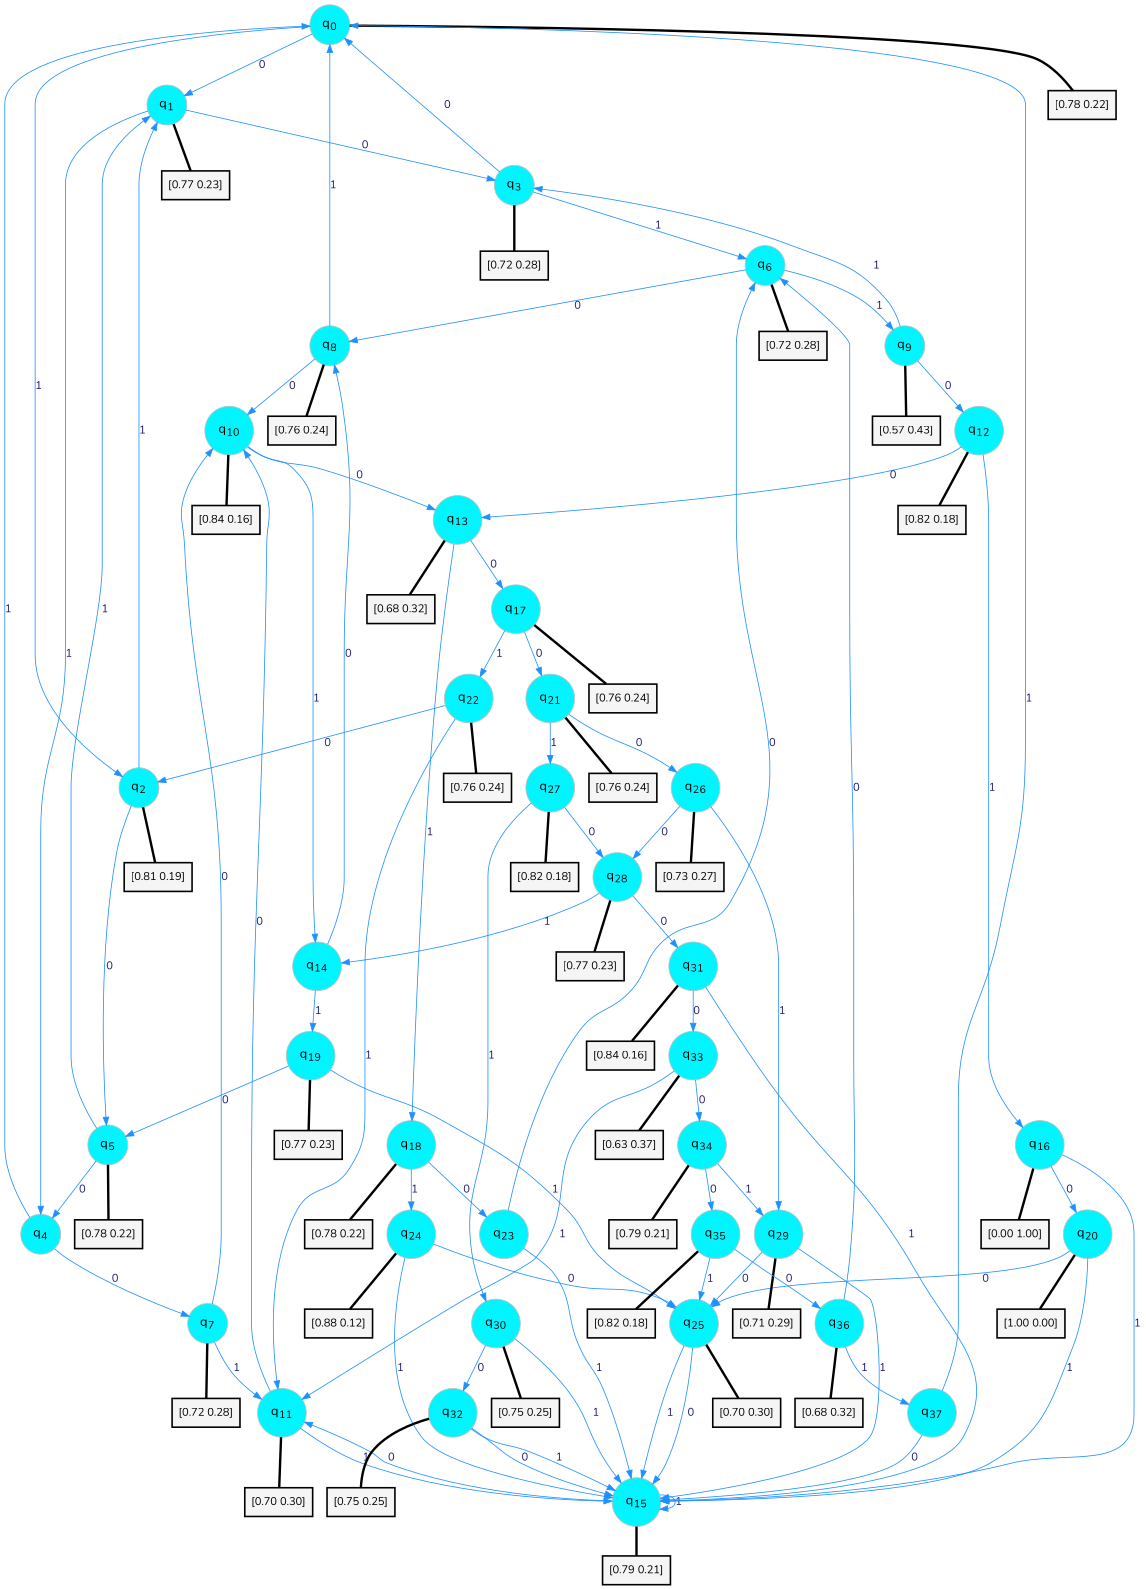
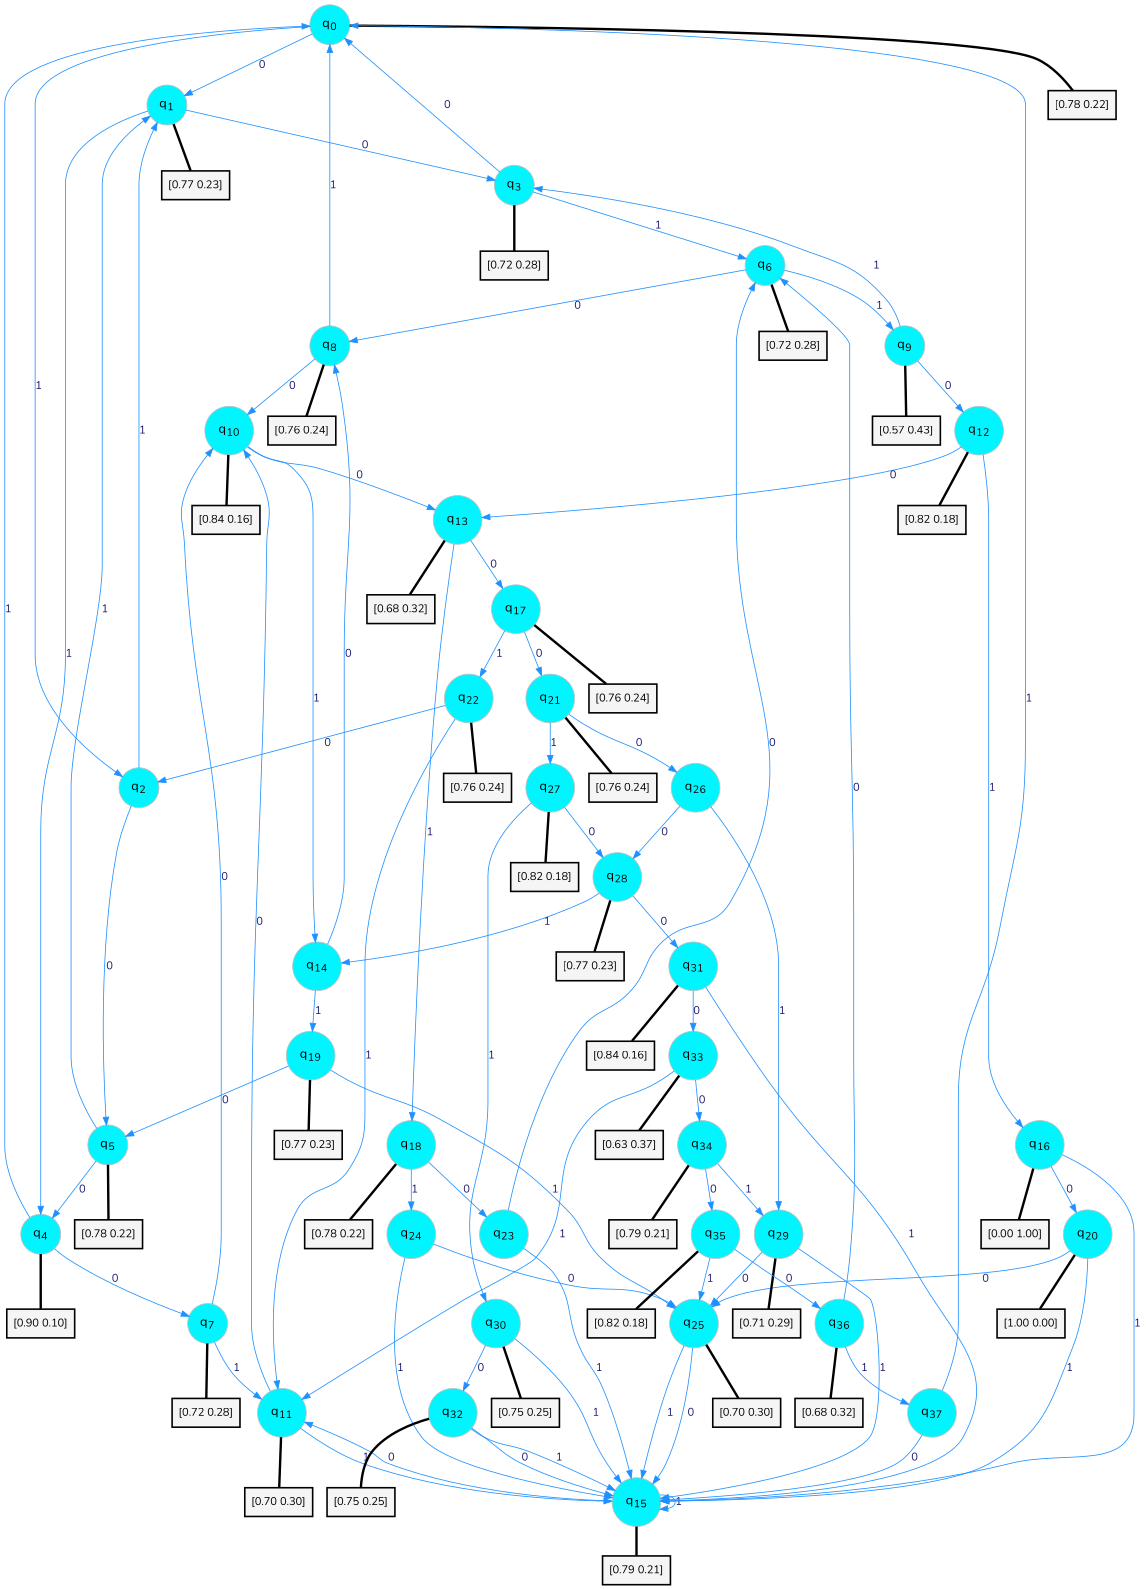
(158, 877) -> none
(690, 877) -> none
none -> (41, 1324)
(339, 1324) -> none
